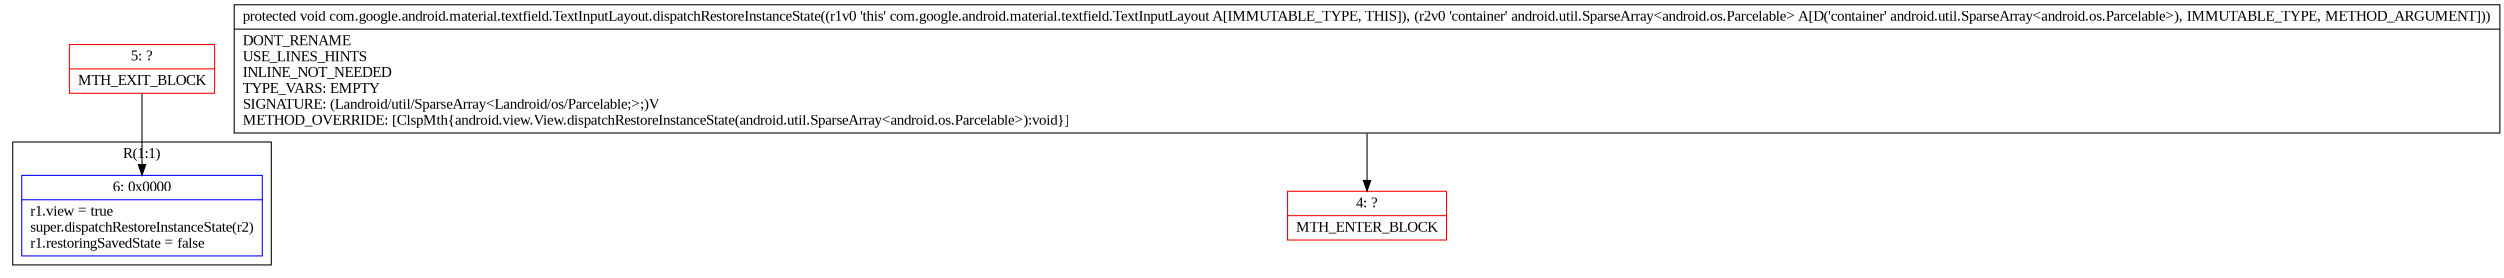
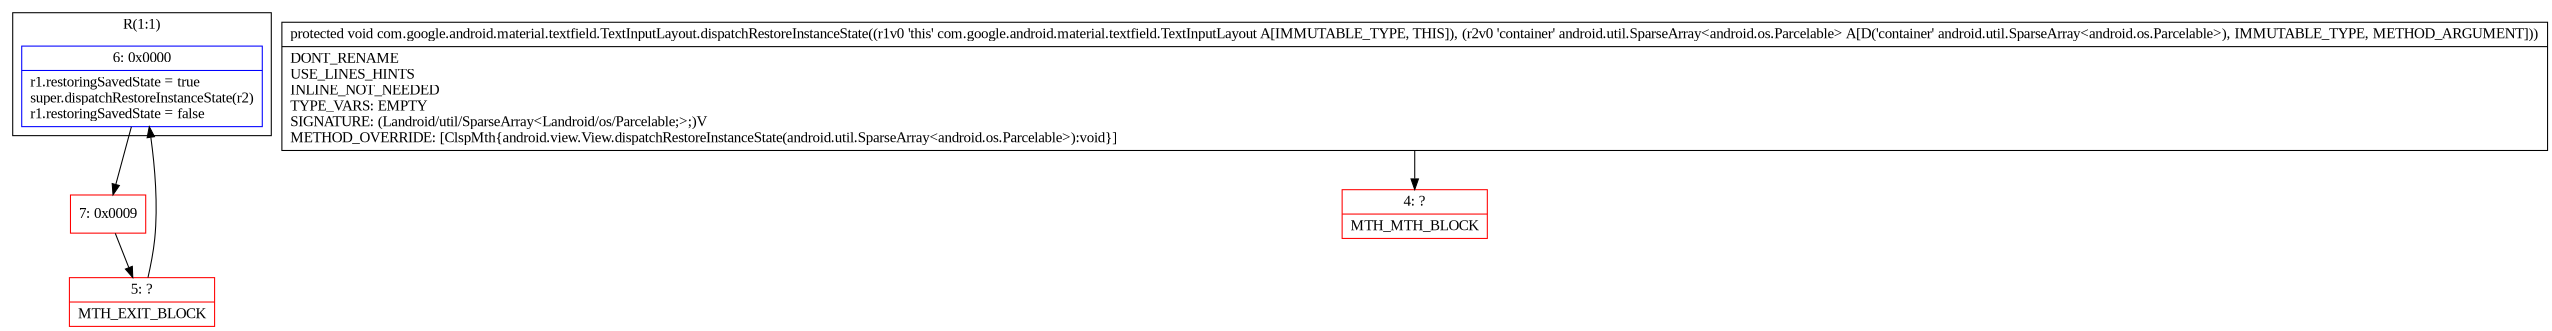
(72, 211) -> (115, 82)
none -> (108, 214)
(1367, 227) -> (1415, 226)
